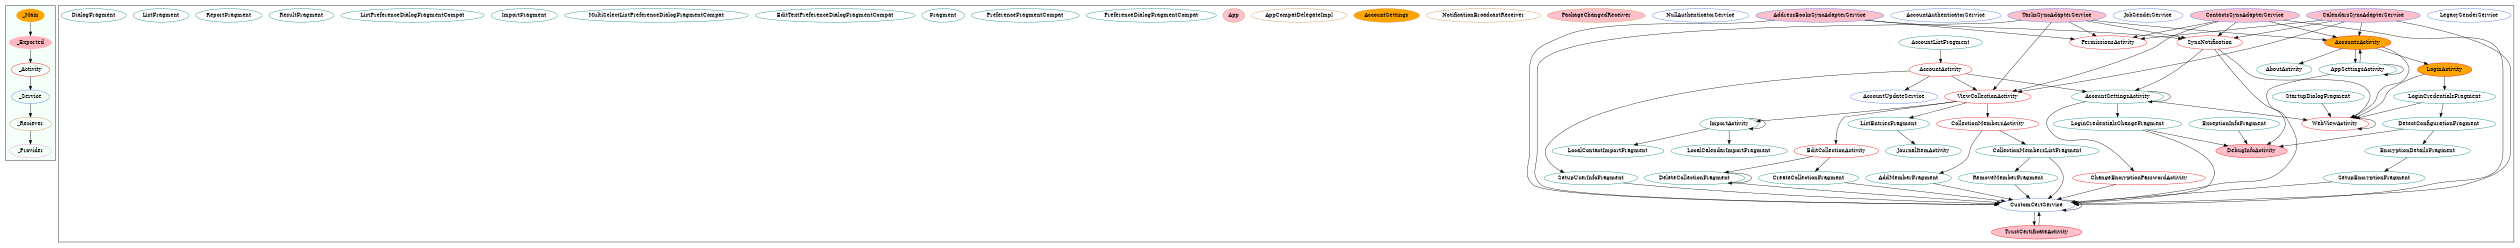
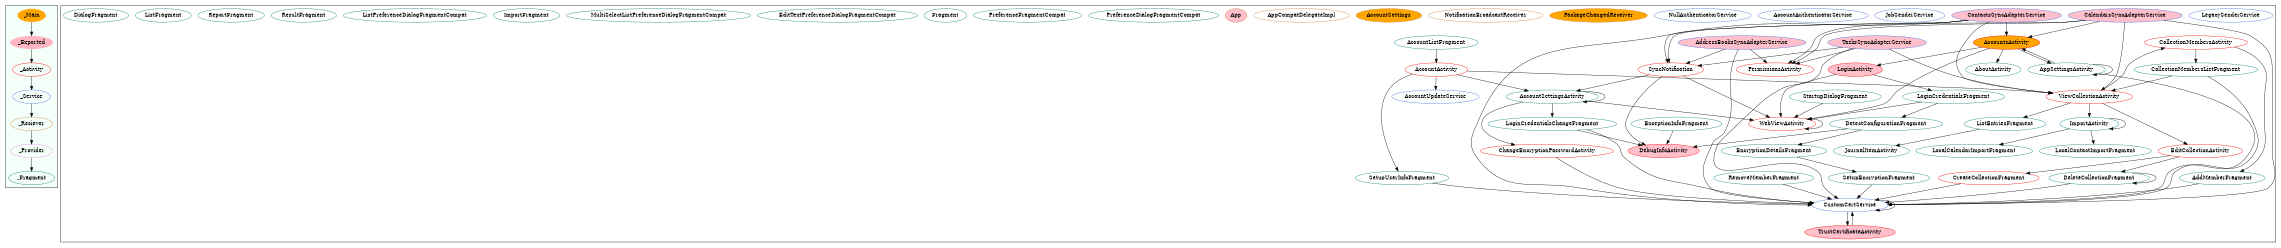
(1596, 15) -> (1599, 15)
(2230, 33) -> none
(2445, 70) -> (1855, 70)
(2024, 163) -> (2142, 83)
none -> (32, 178)
(1809, 178) -> (1989, 178)
